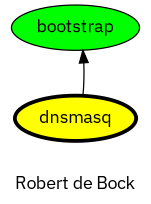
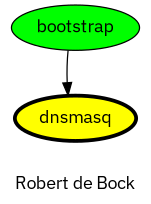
(84, 79) -> (67, 66)
